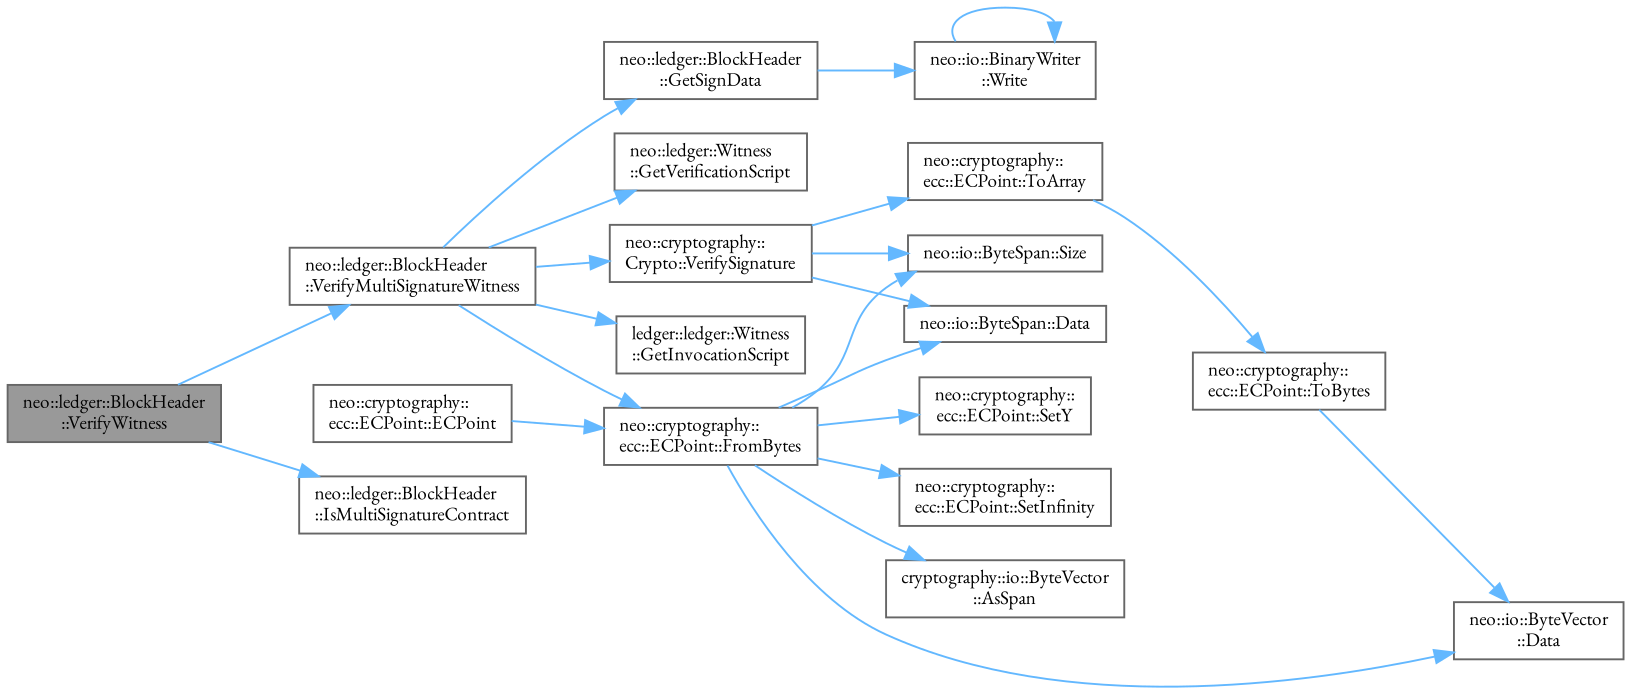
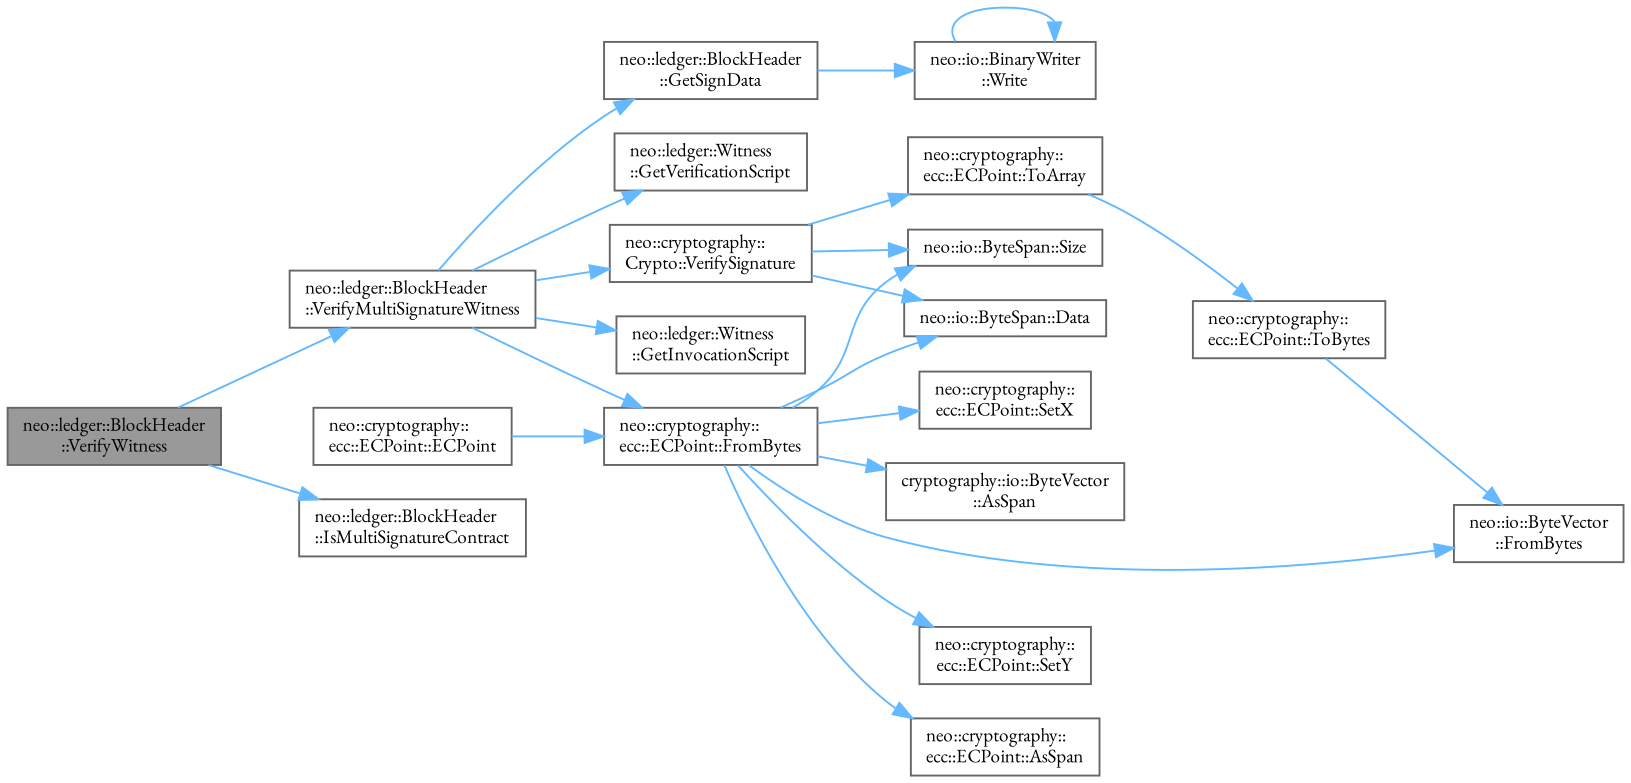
(711, 345) -> (711, 345)
none -> (1005, 400)
(1005, 497) -> (1005, 747)
(1539, 631) -> (1539, 534)
